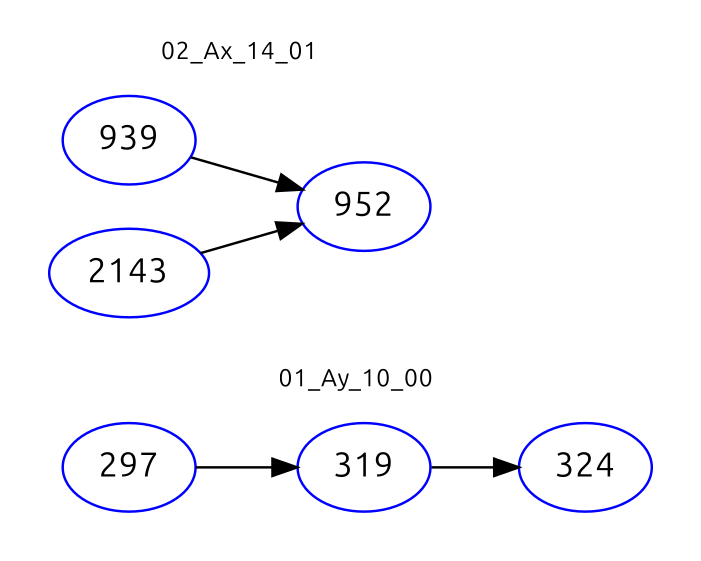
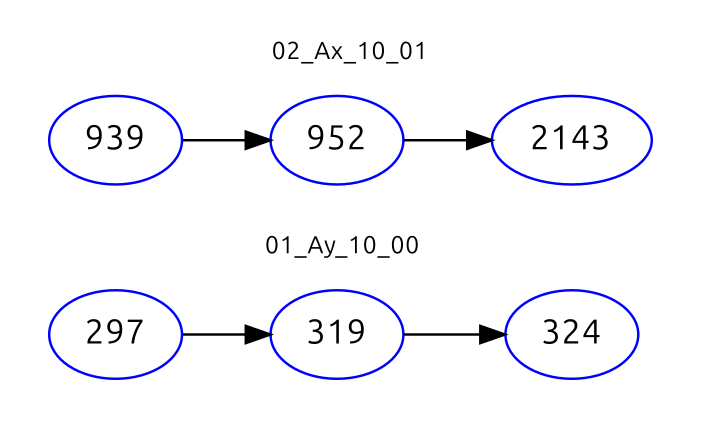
(240, 53) -> (351, 53)
(239, 242) -> (435, 140)
